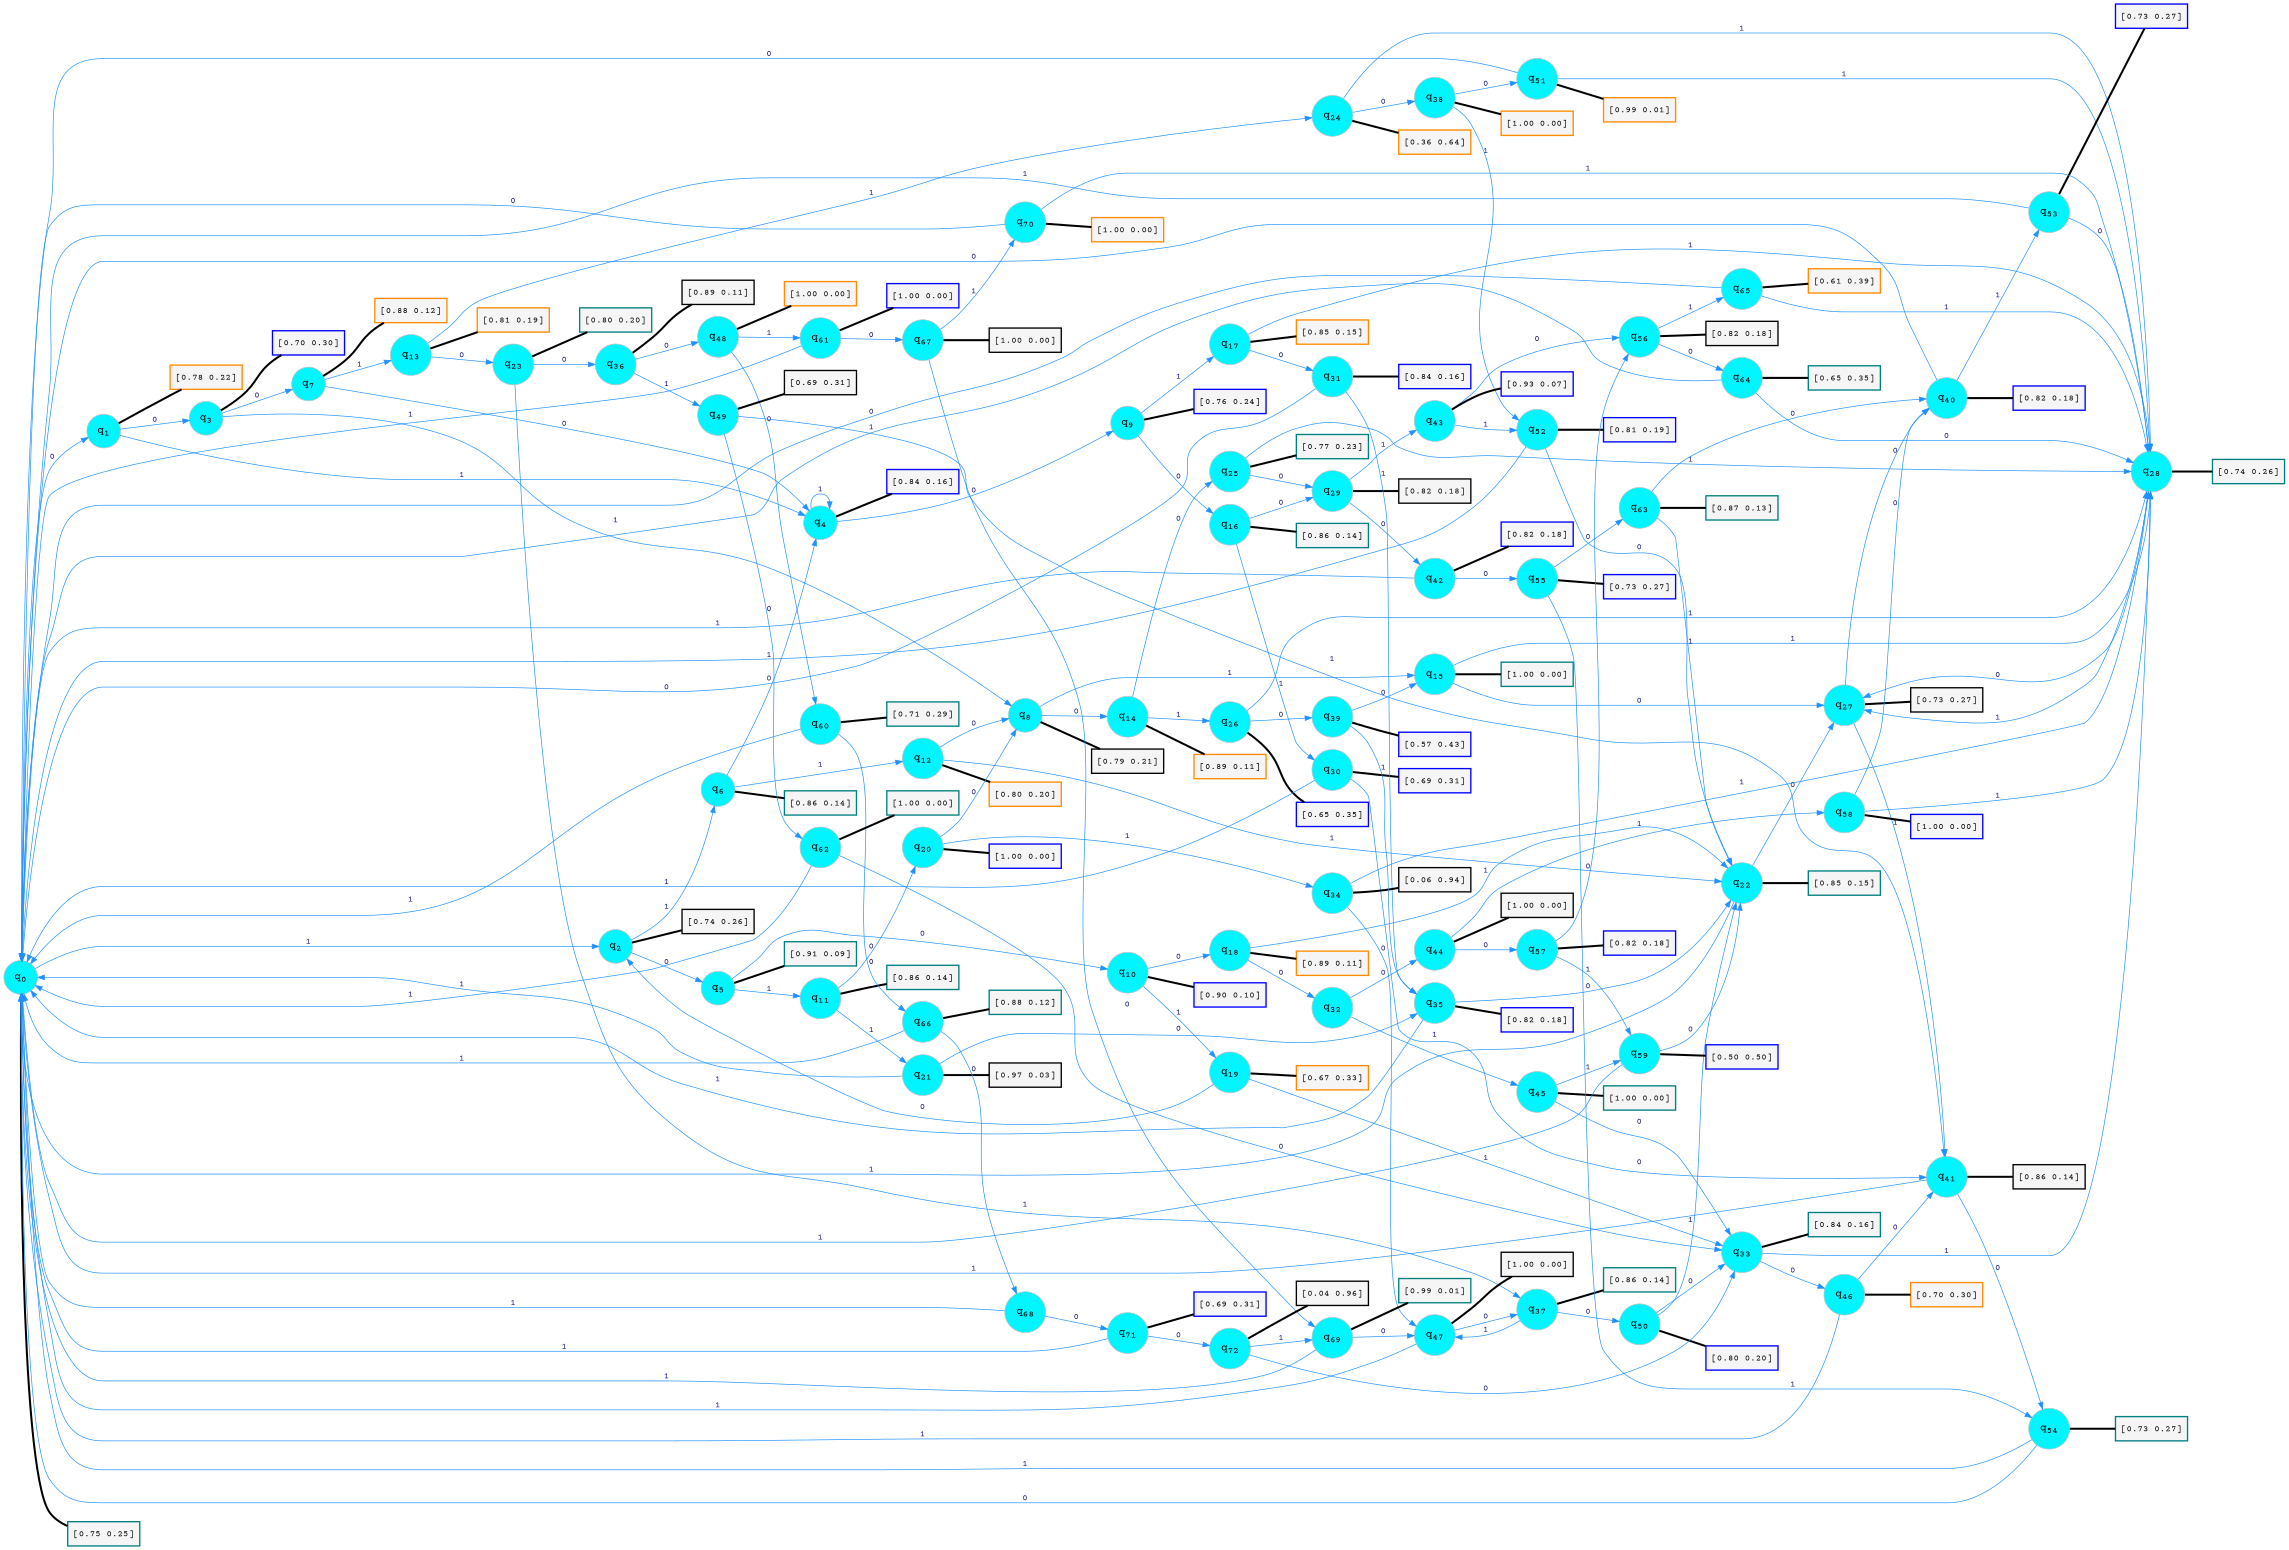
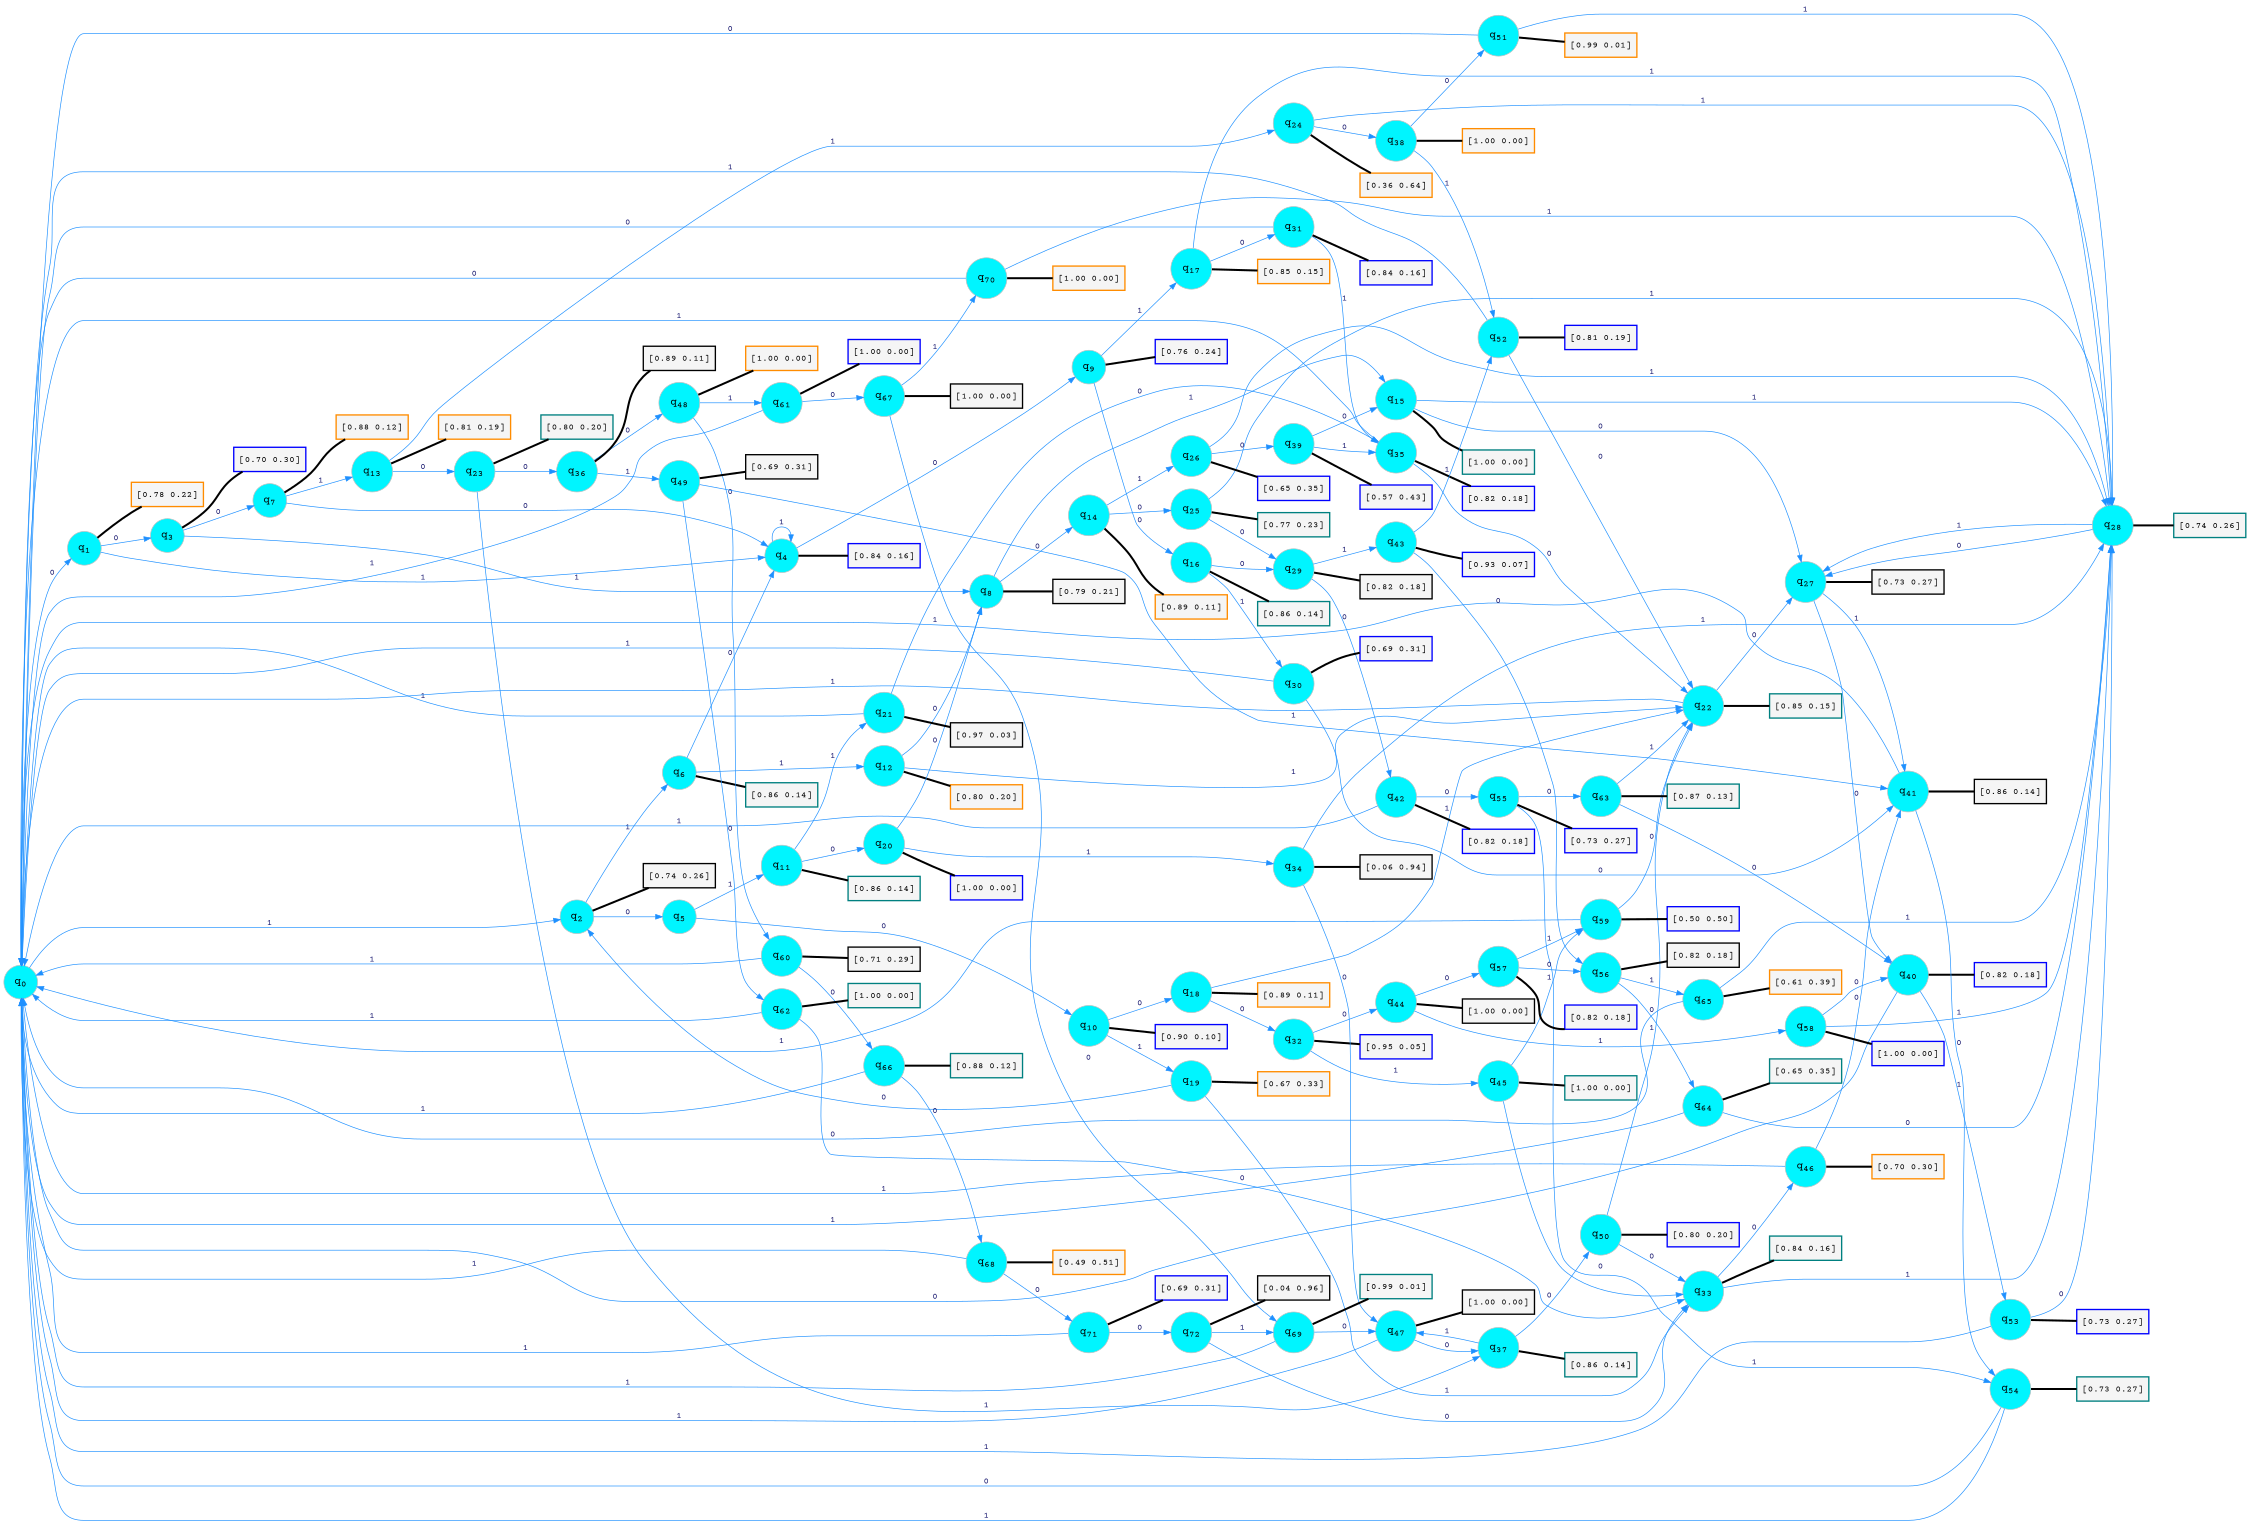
(923, 714) -> (884, 959)
(820, 954) -> none
none -> (1396, 1047)
none -> (1089, 1262)
(104, 1534) -> none
